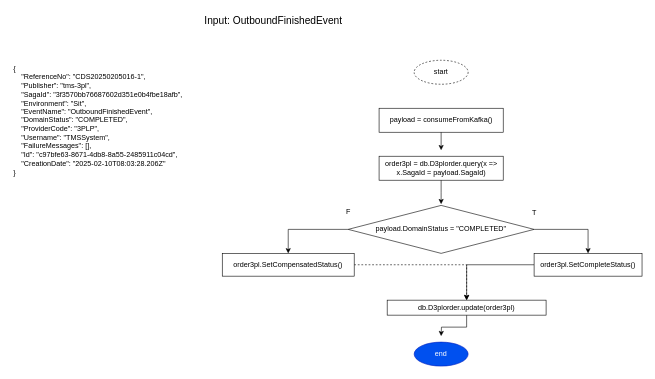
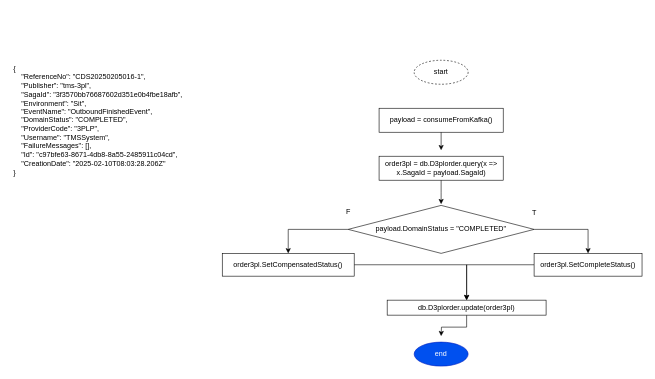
(273, 21) -> none
(409, 265) -> (409, 265)
